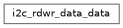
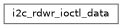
(62, 14) -> (61, 14)
